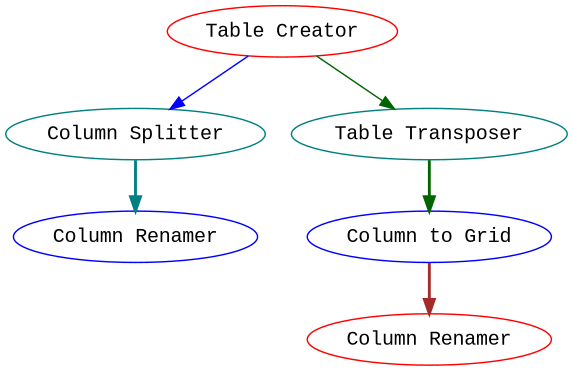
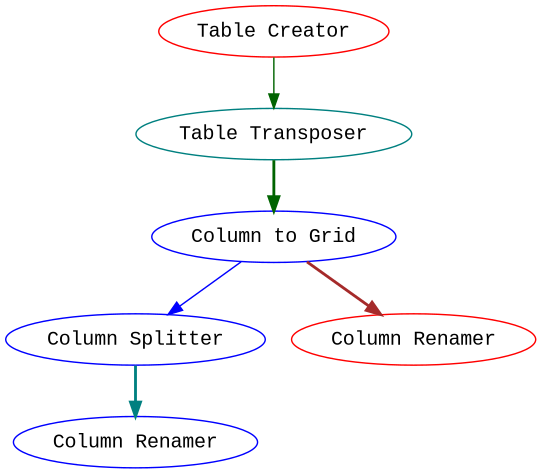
(215, 78) -> (211, 284)
(135, 134) -> (135, 339)
